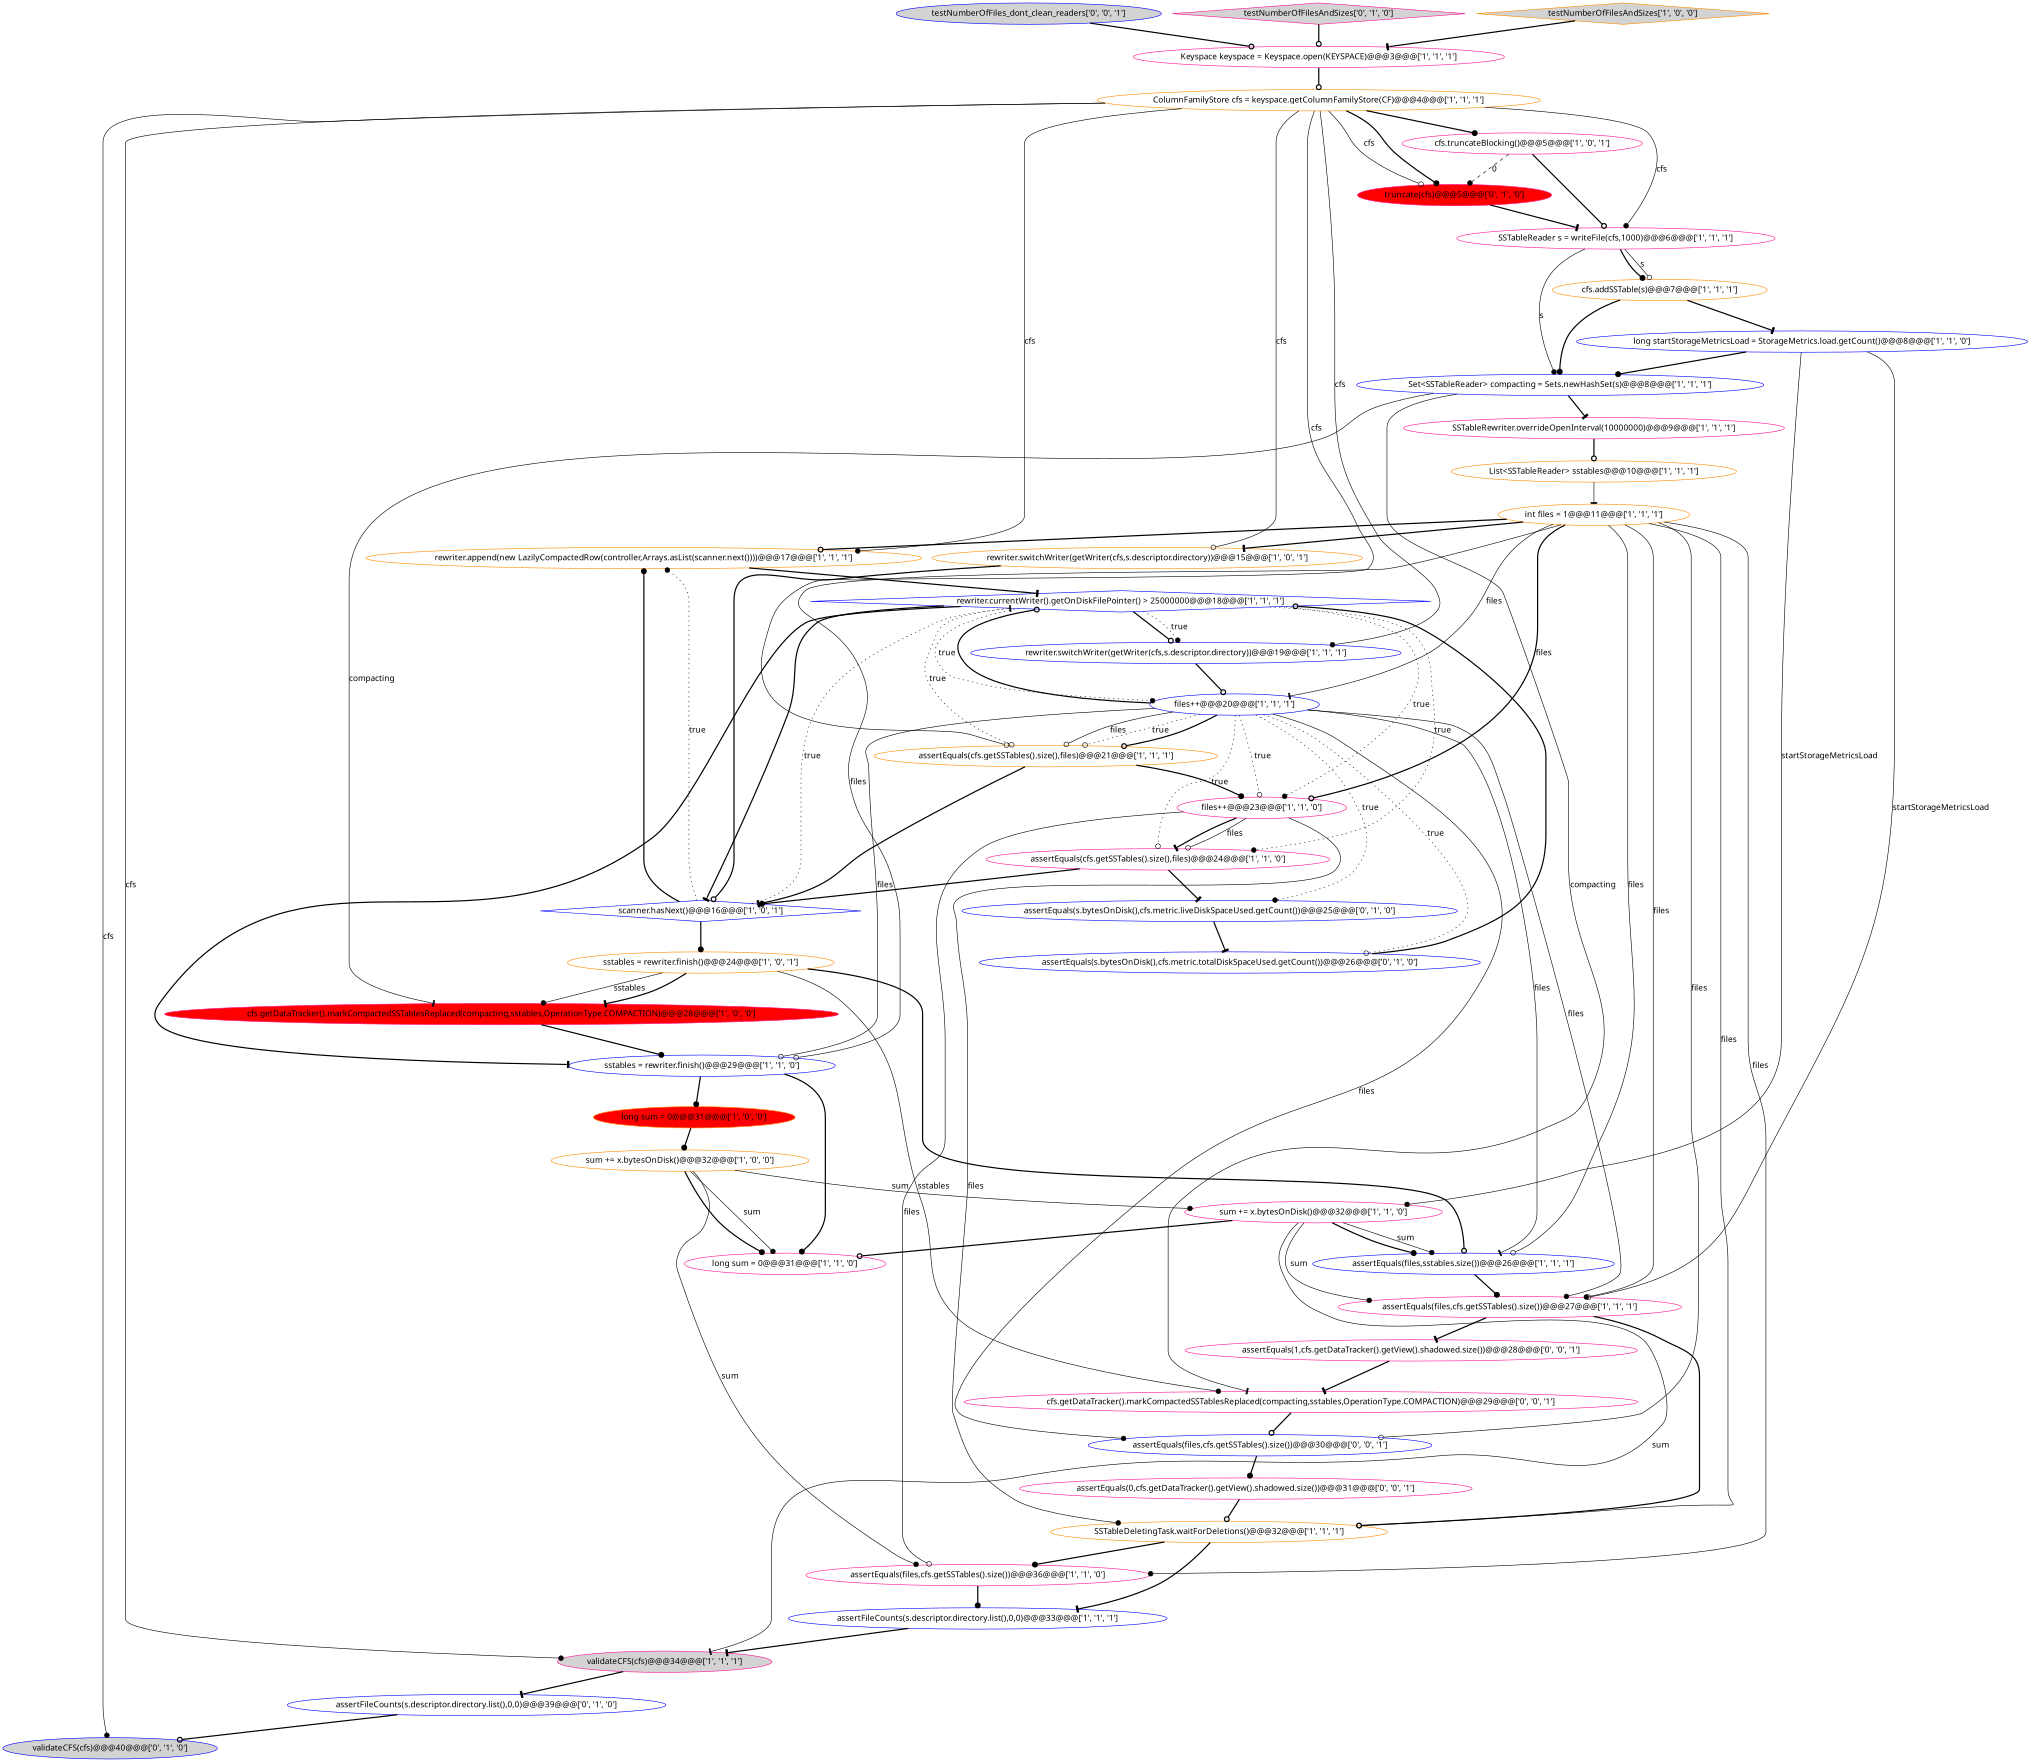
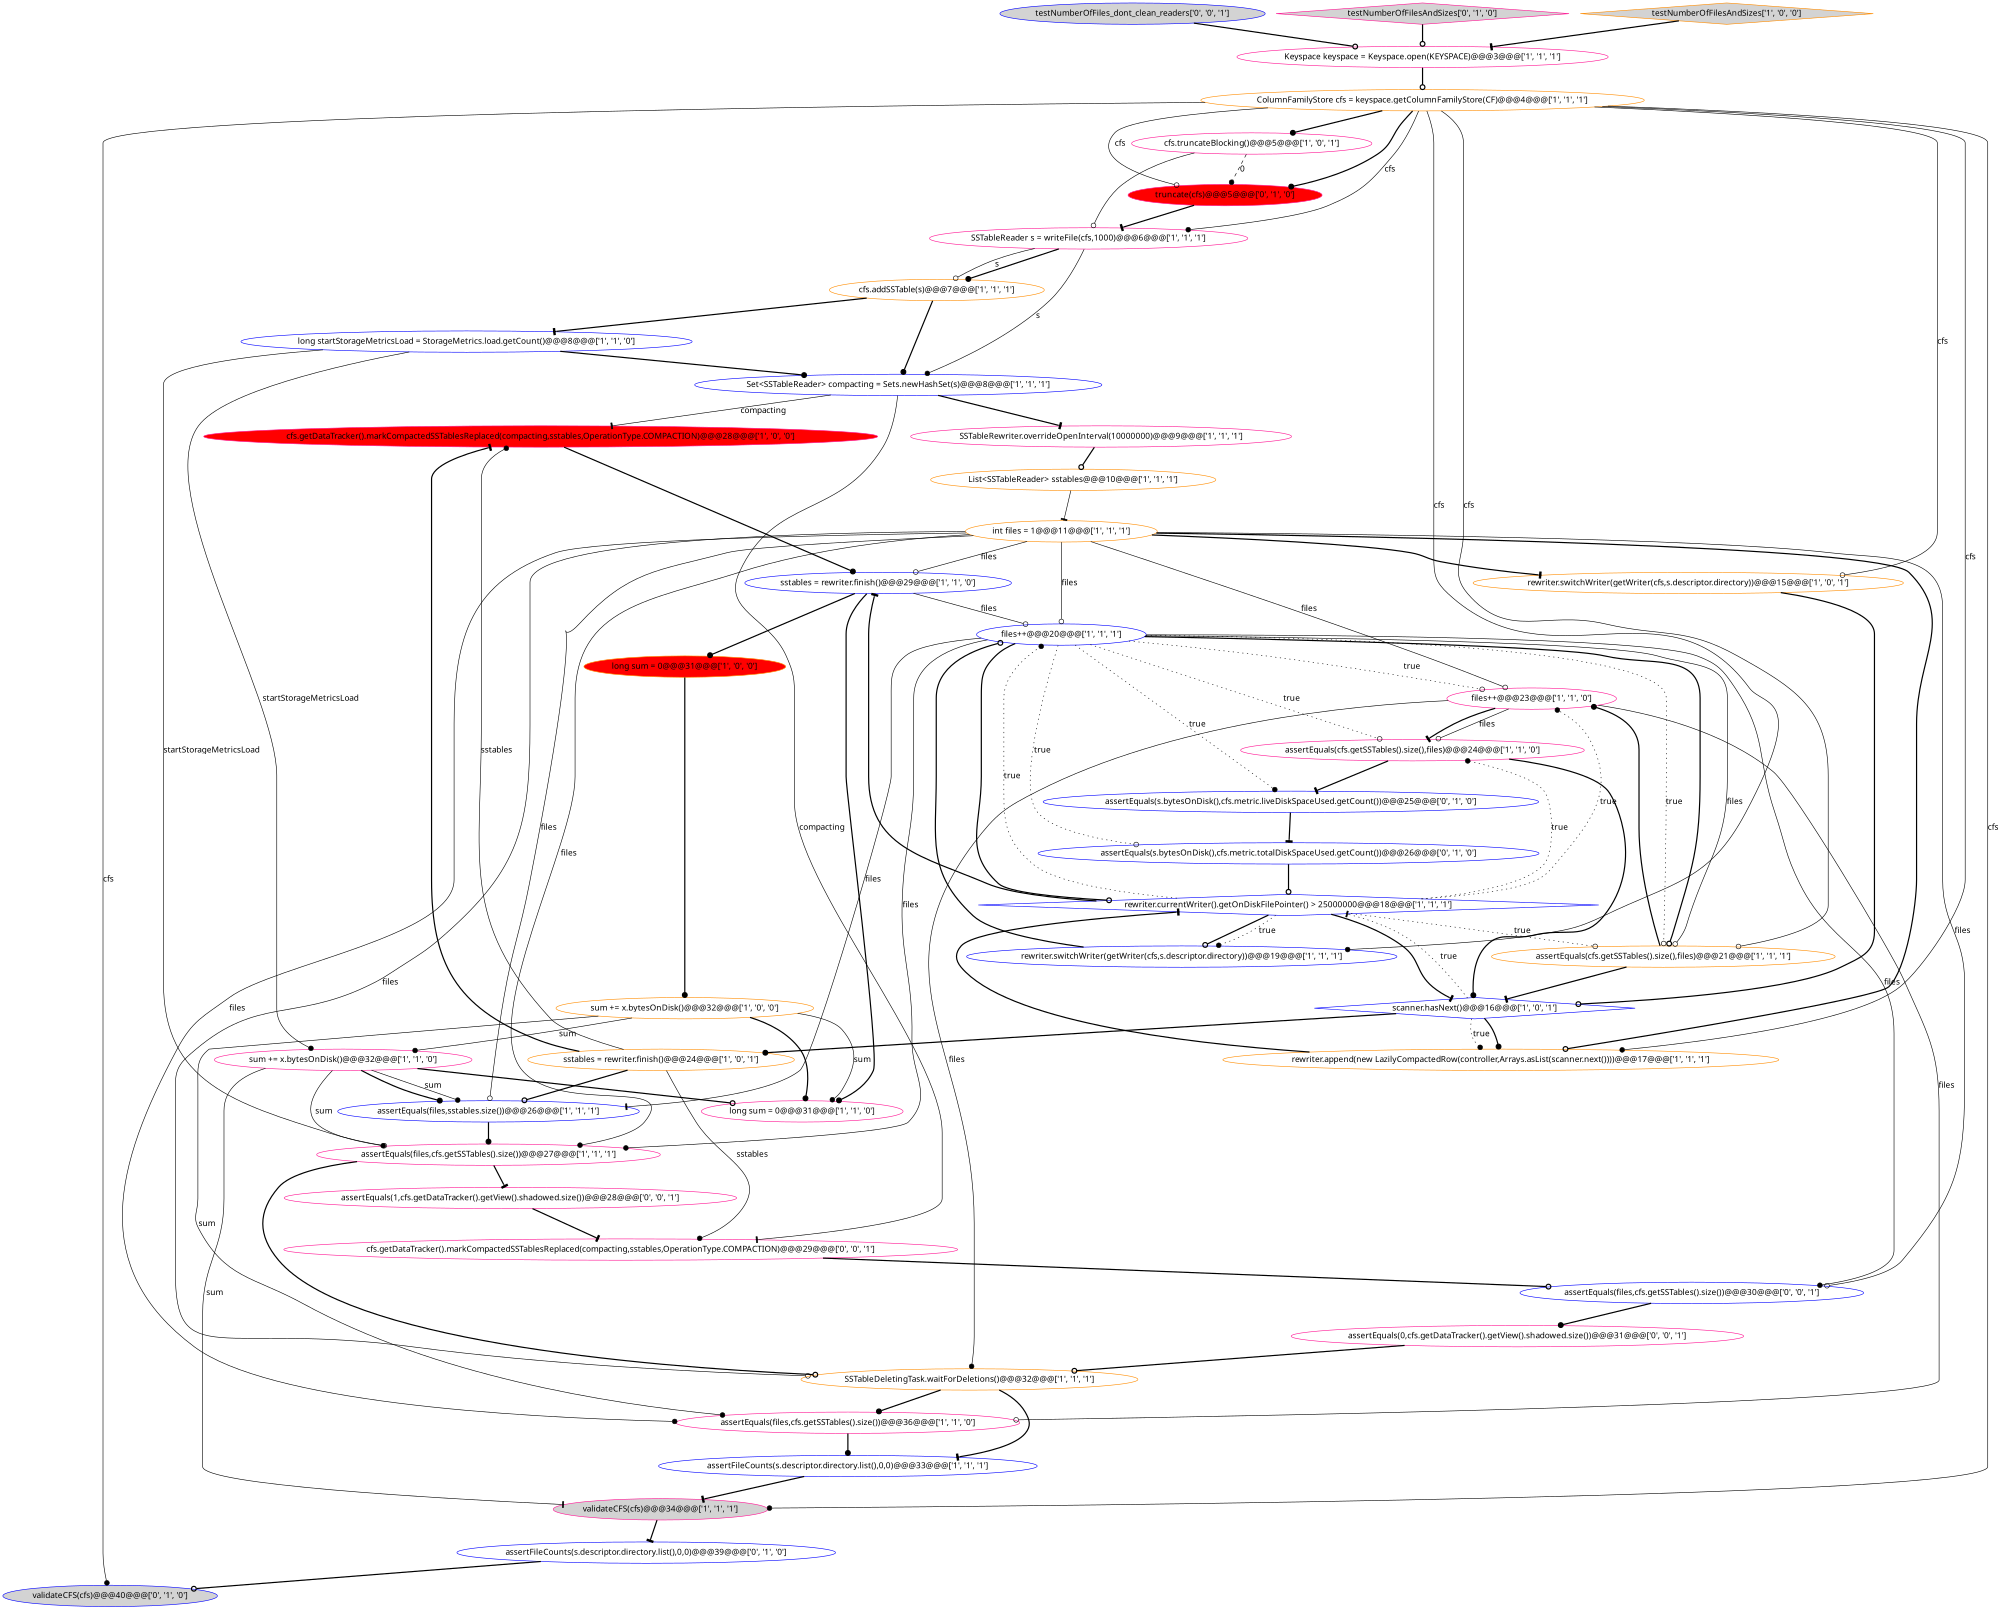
(1567, 189) -> (1135, 176)
(1450, 636) -> (1061, 581)
(1500, 711) -> (1298, 611)
(869, 788) -> (968, 608)
